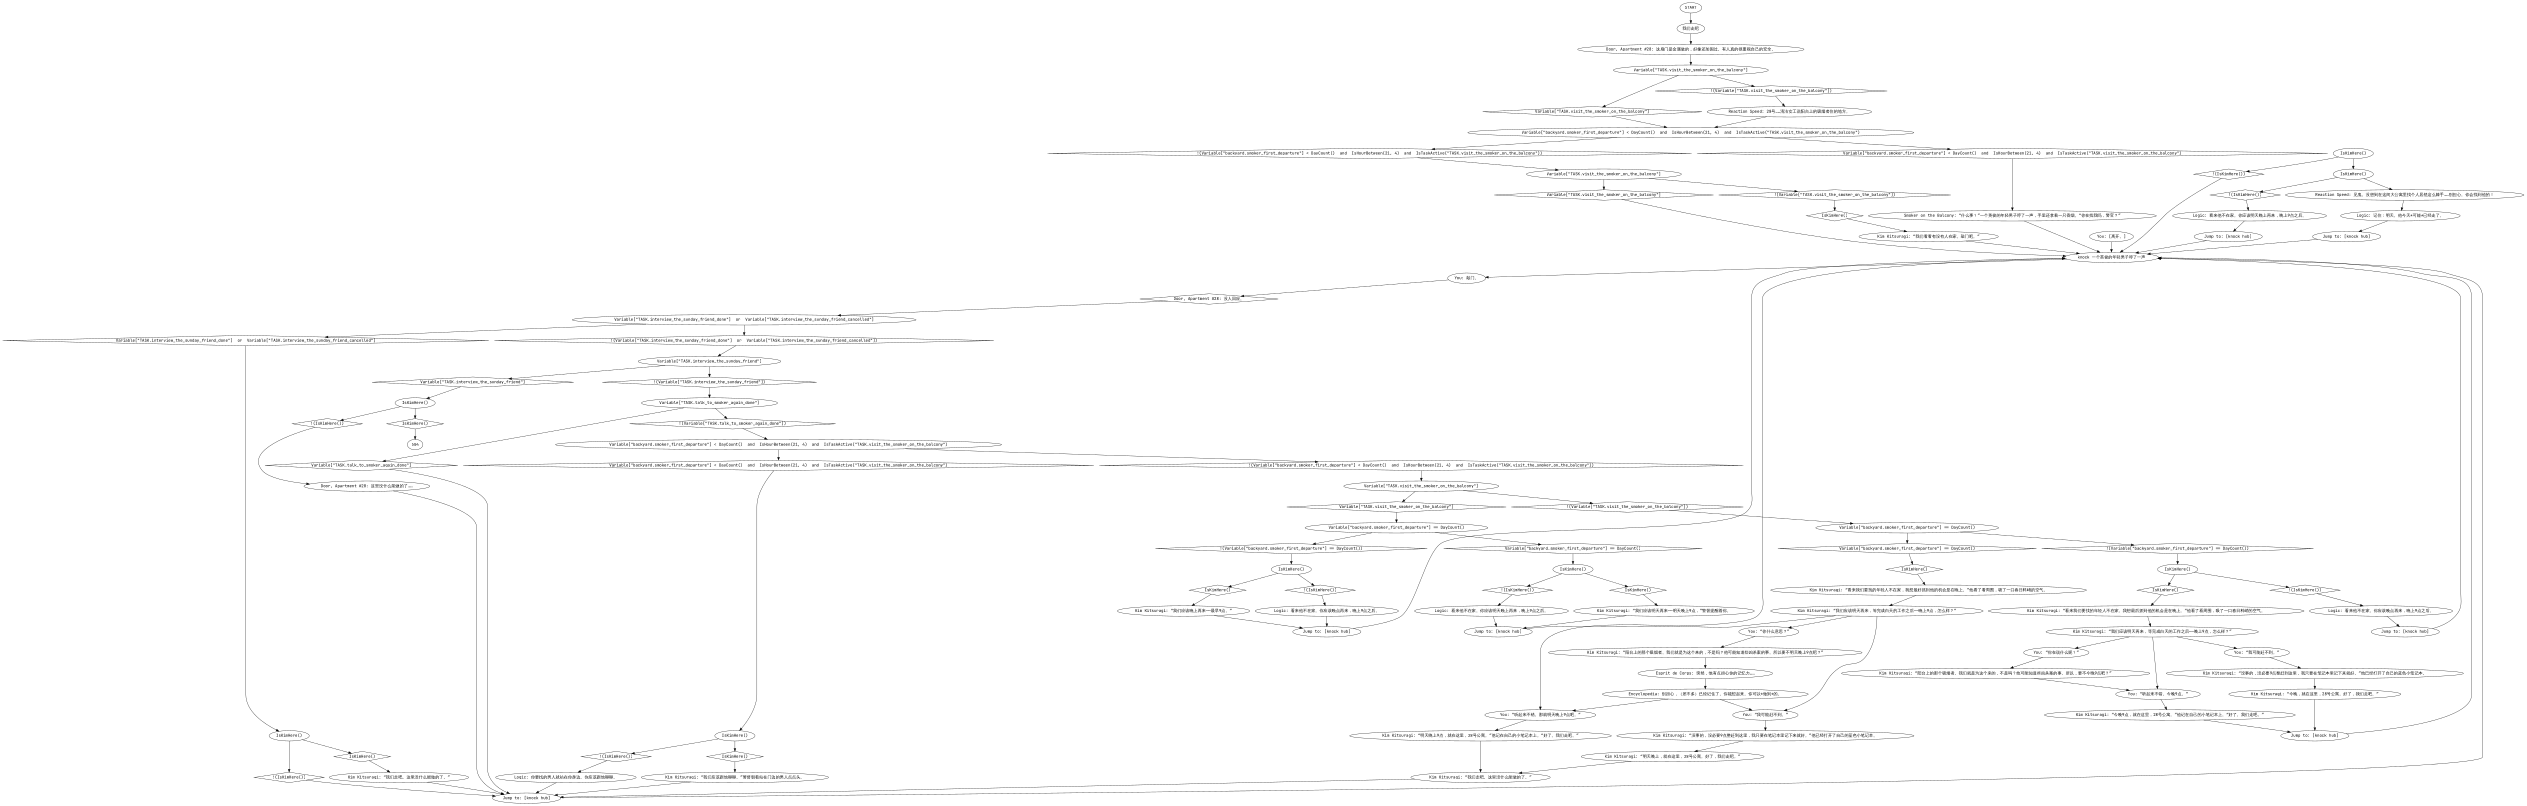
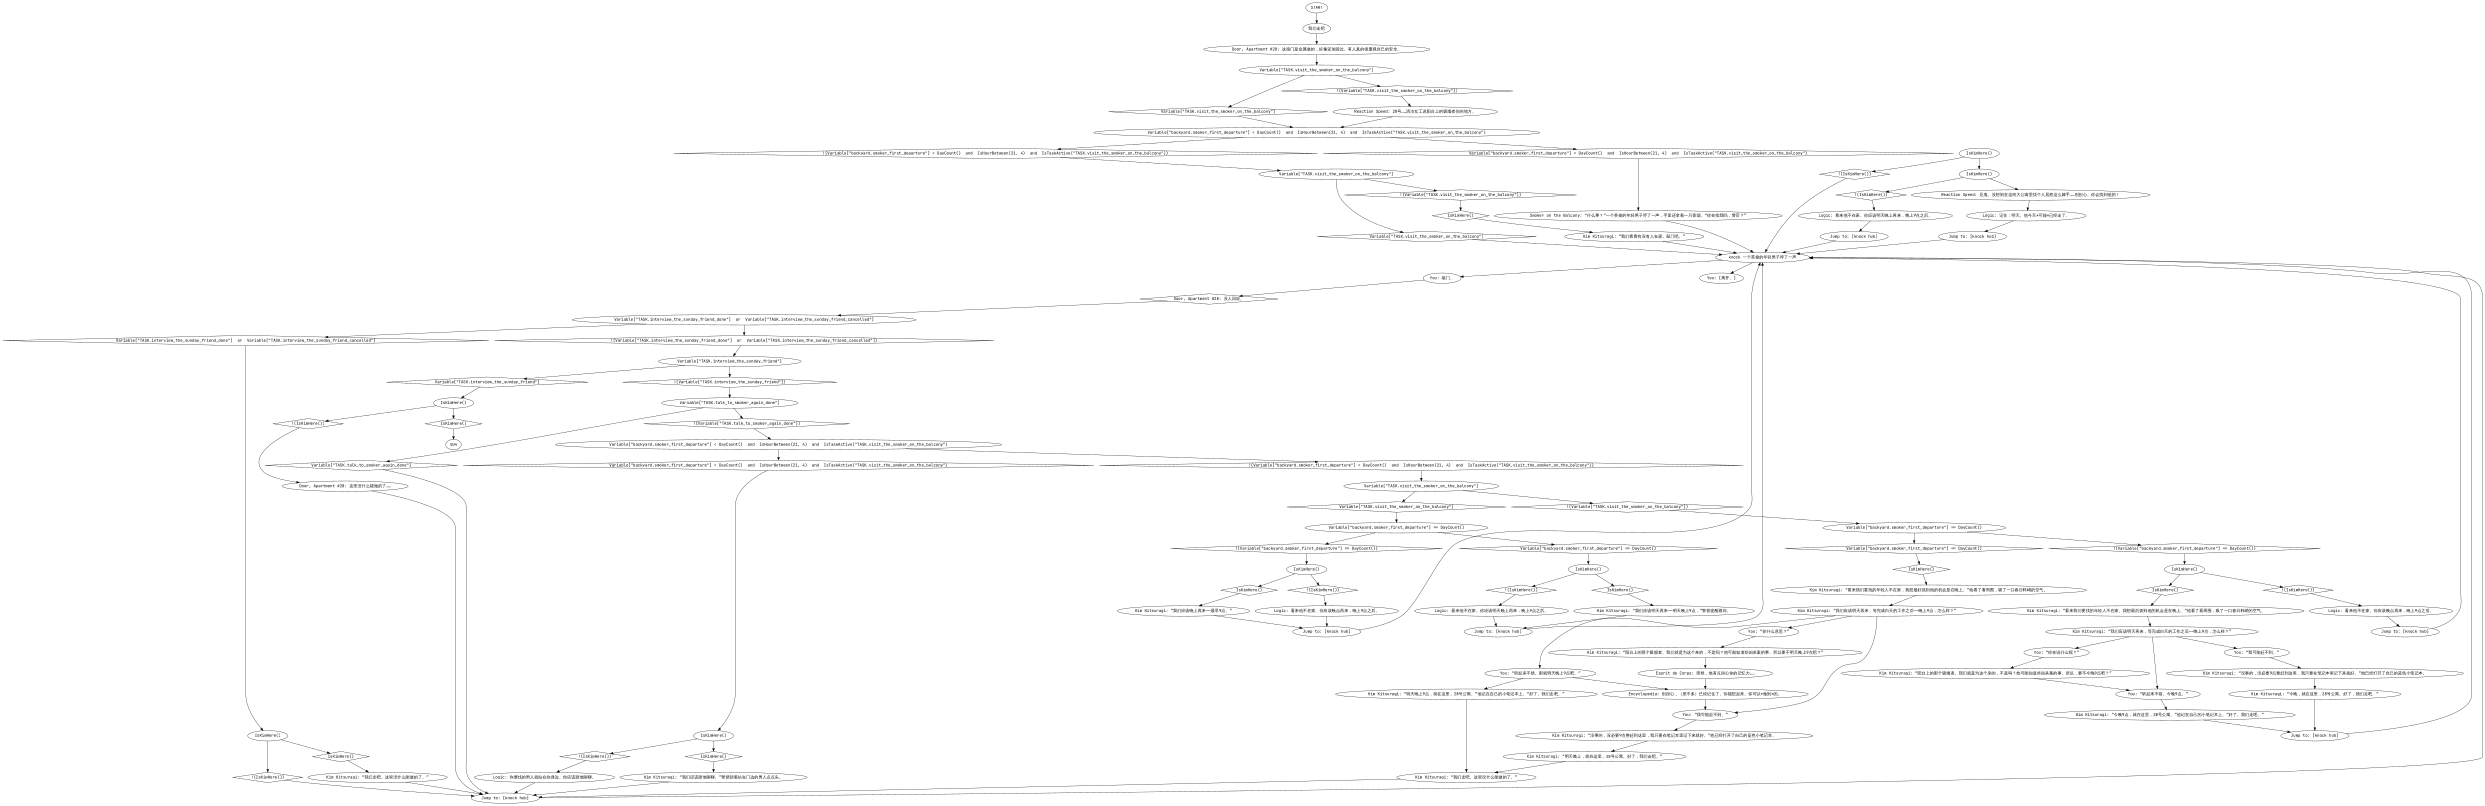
(2111, 246) -> (1743, 267)
(1622, 705) -> (1619, 683)
